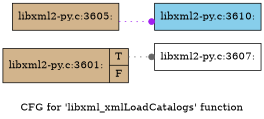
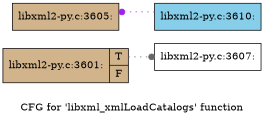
(134, 22) -> (140, 12)
